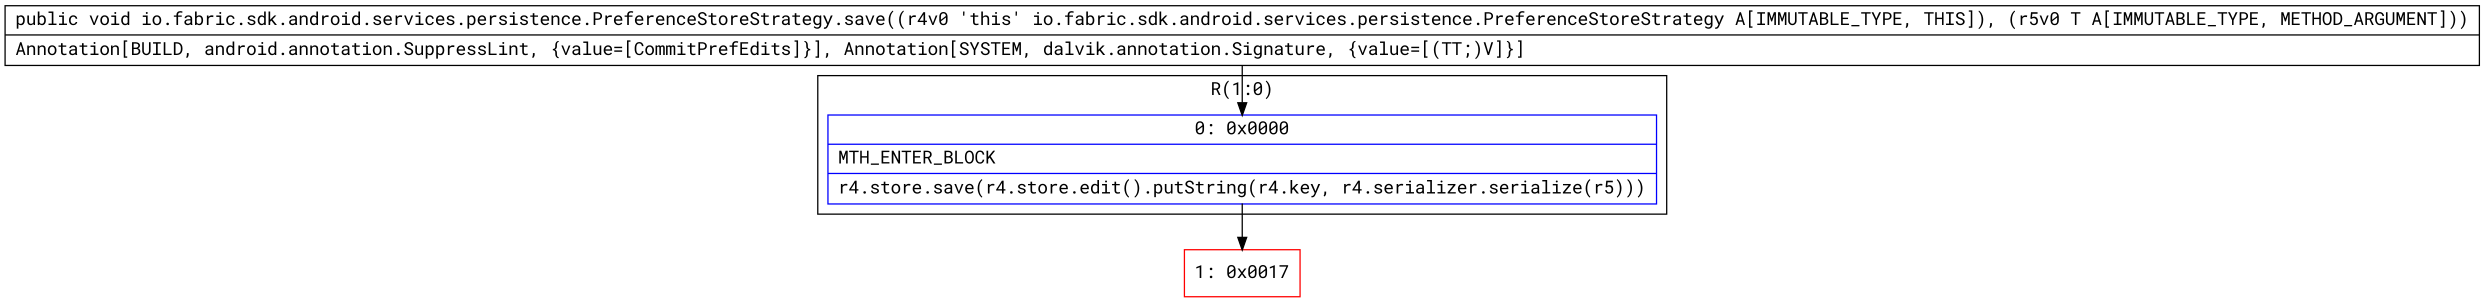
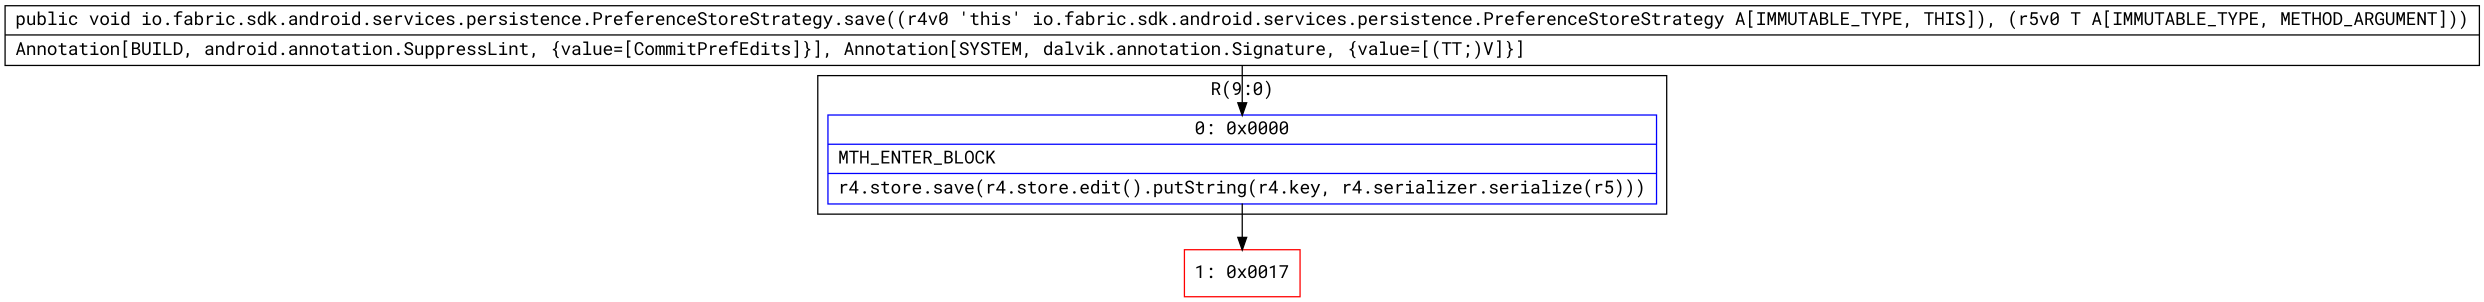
(1242, 90) -> (1242, 90)
